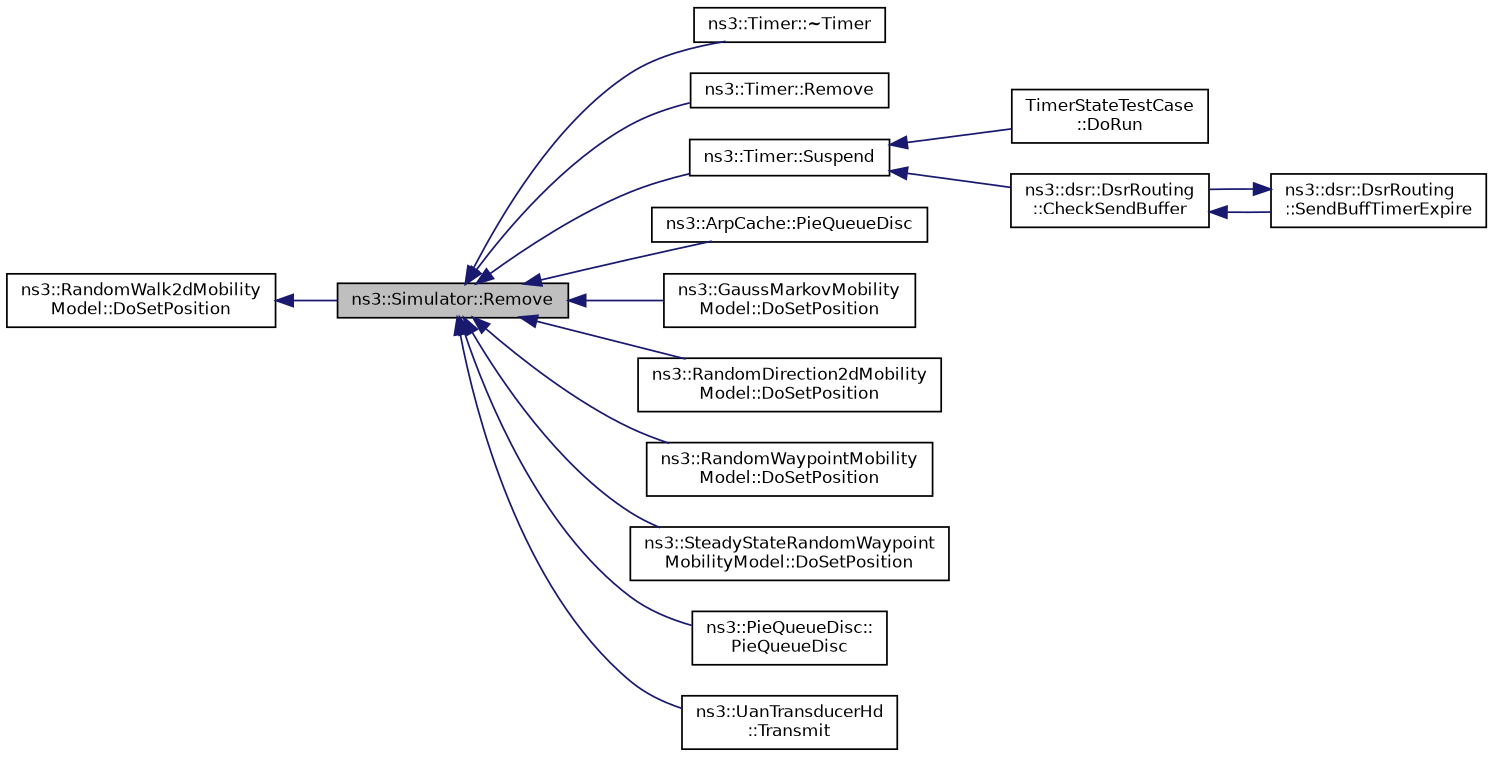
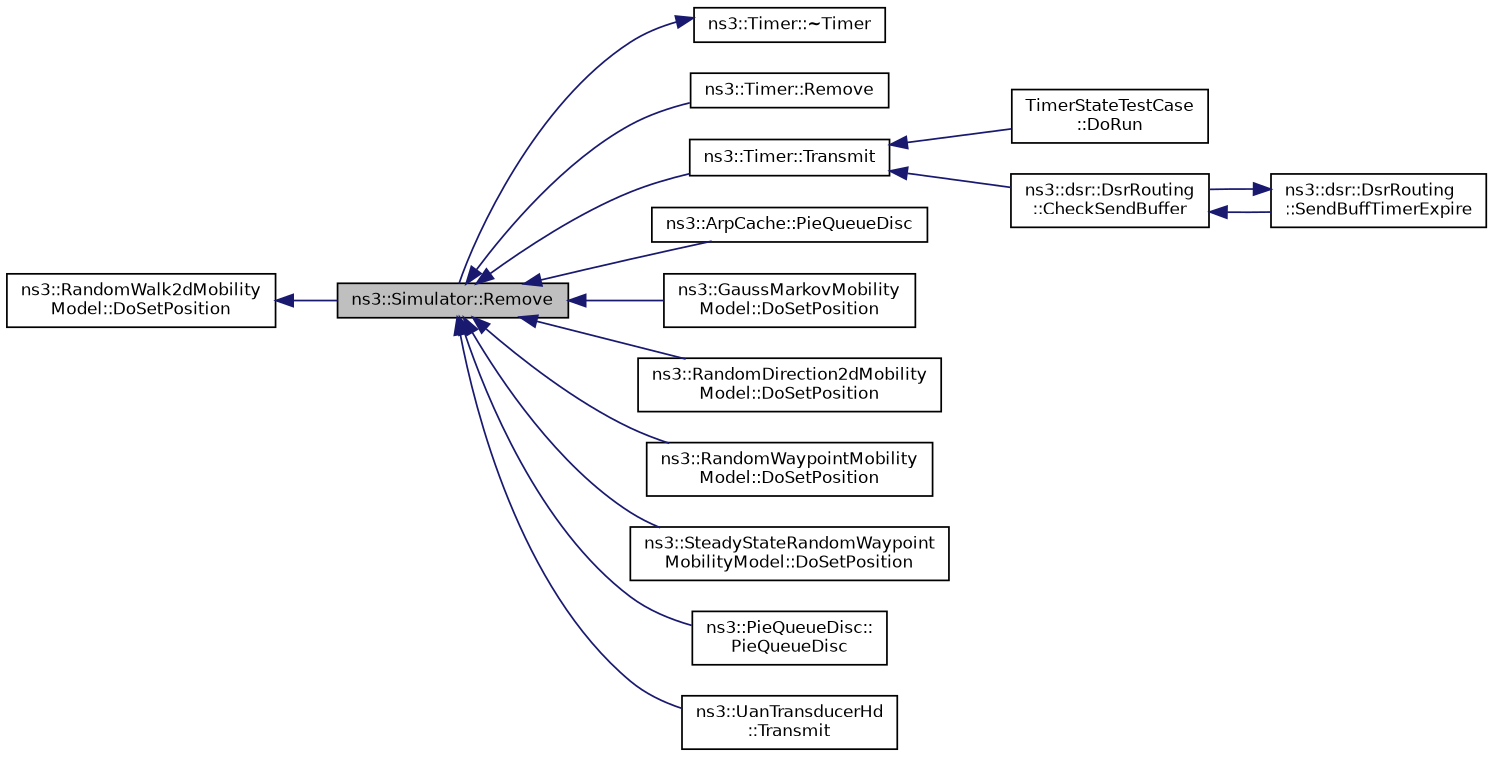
(573, 122) -> (542, 129)
(790, 158) -> (790, 158)
